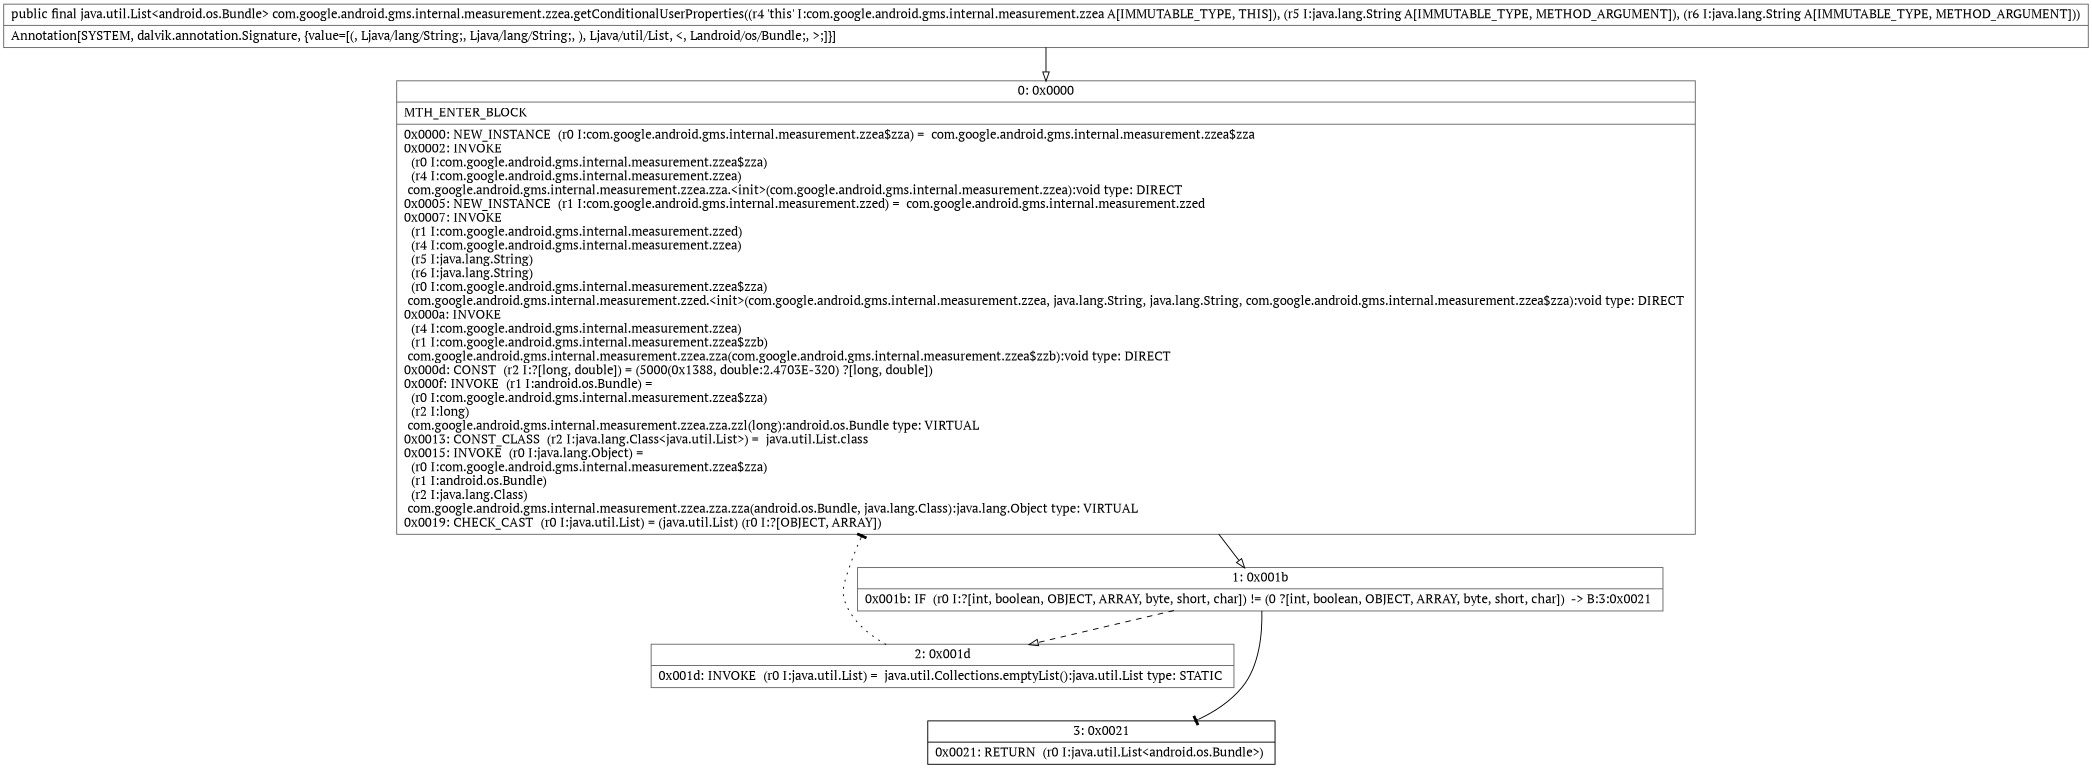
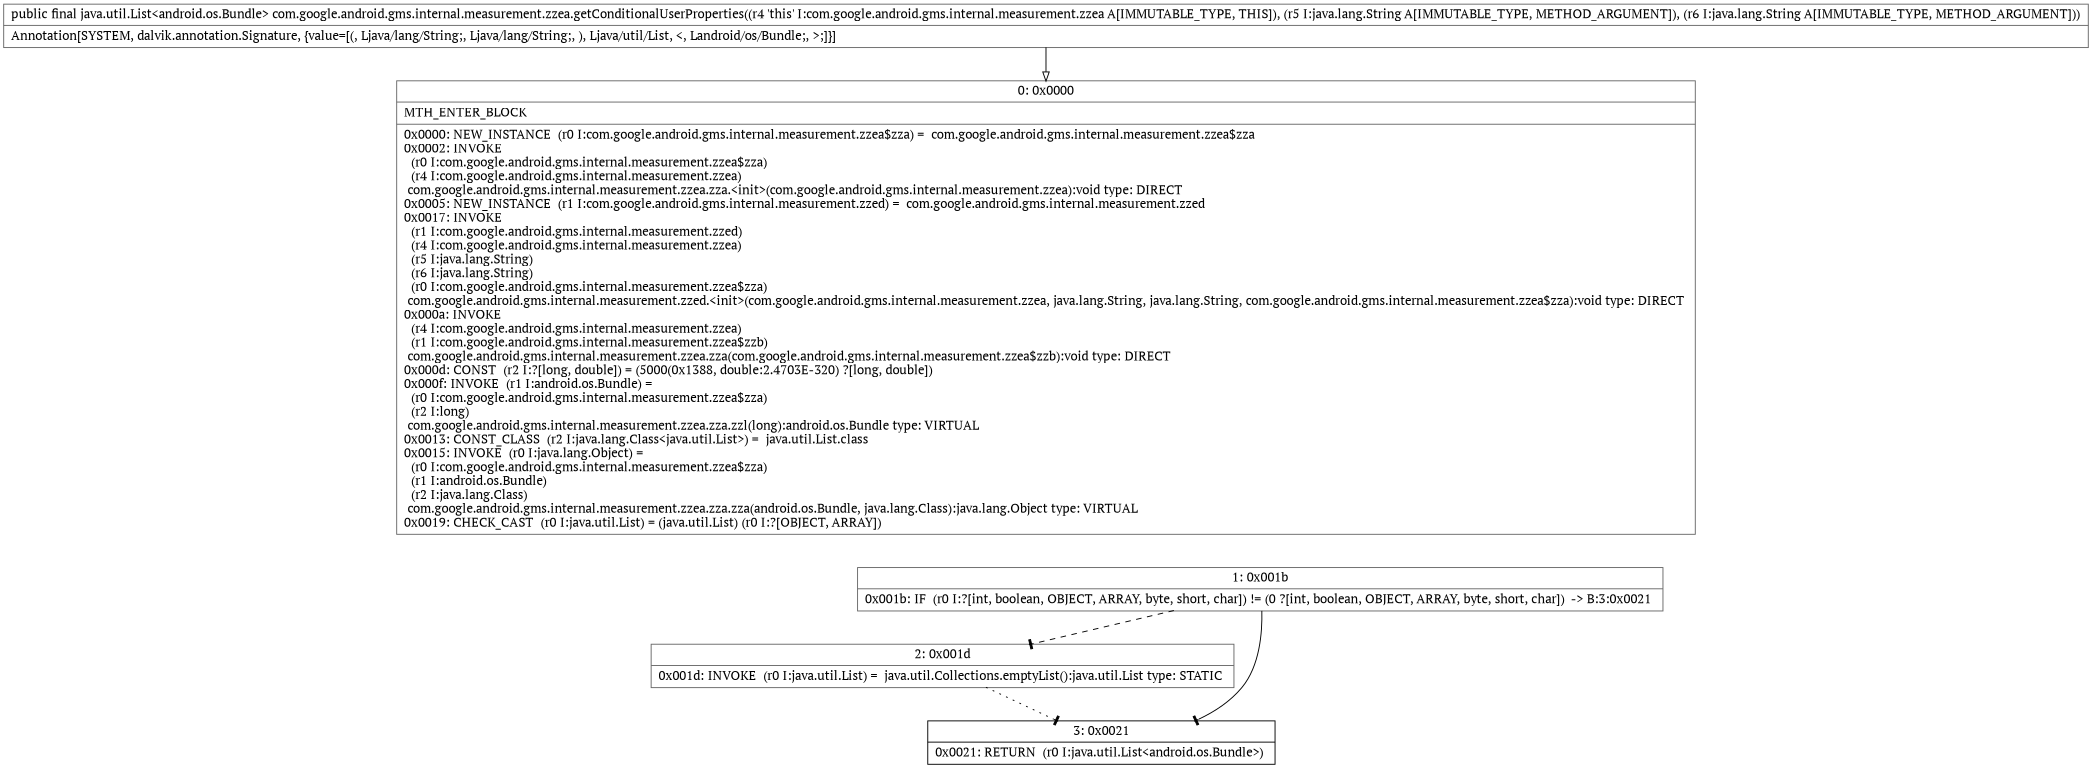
(457, 218) -> (457, 218)
(1229, 547) -> none
(844, 599) -> (1020, 703)
(1104, 627) -> (1104, 627)
